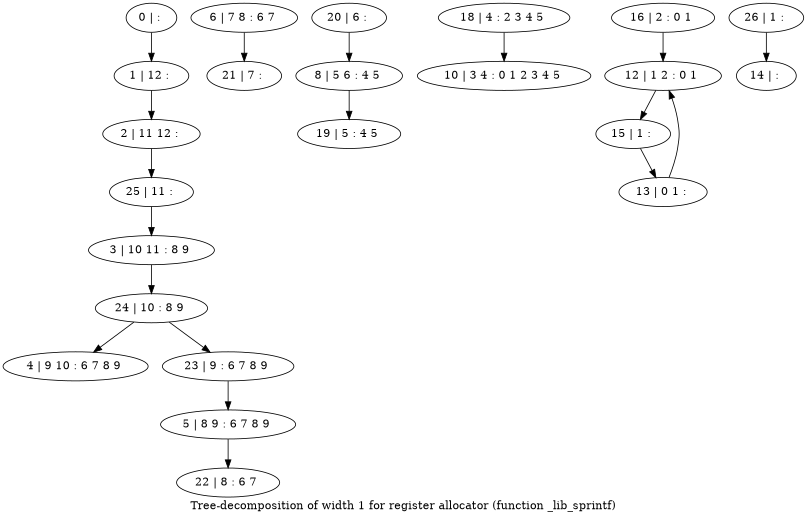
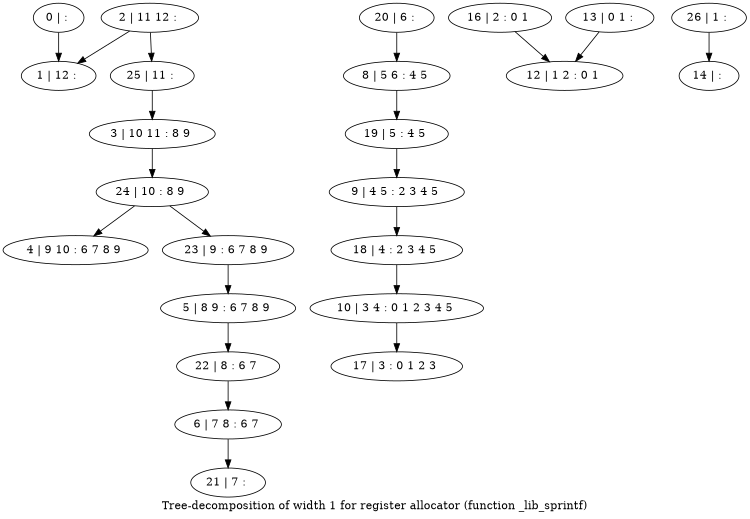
(151, 101) -> (107, 45)
(633, 134) -> none
none -> (397, 192)
none -> (397, 366)
none -> (228, 391)
